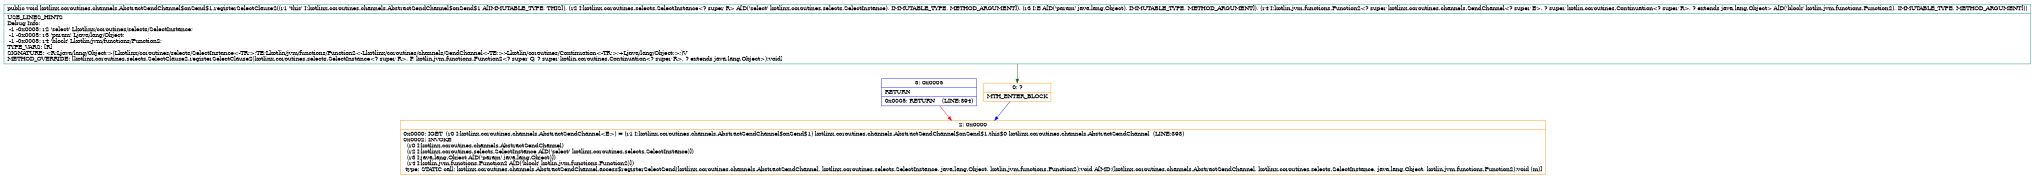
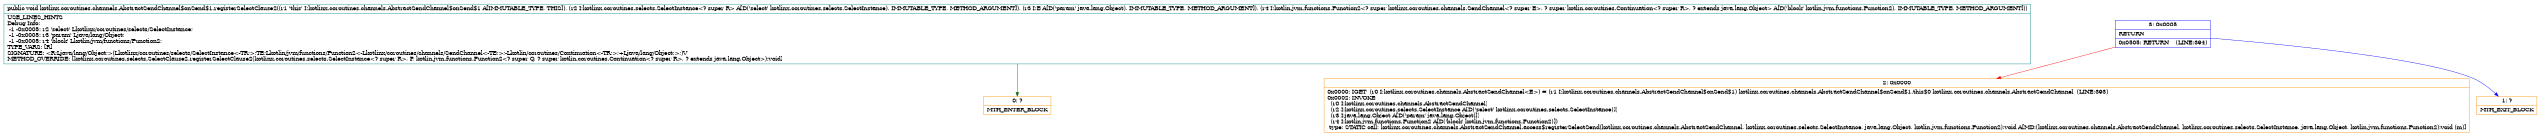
(929, 101) -> (2163, 43)
none -> (2507, 105)
(1004, 109) -> none
